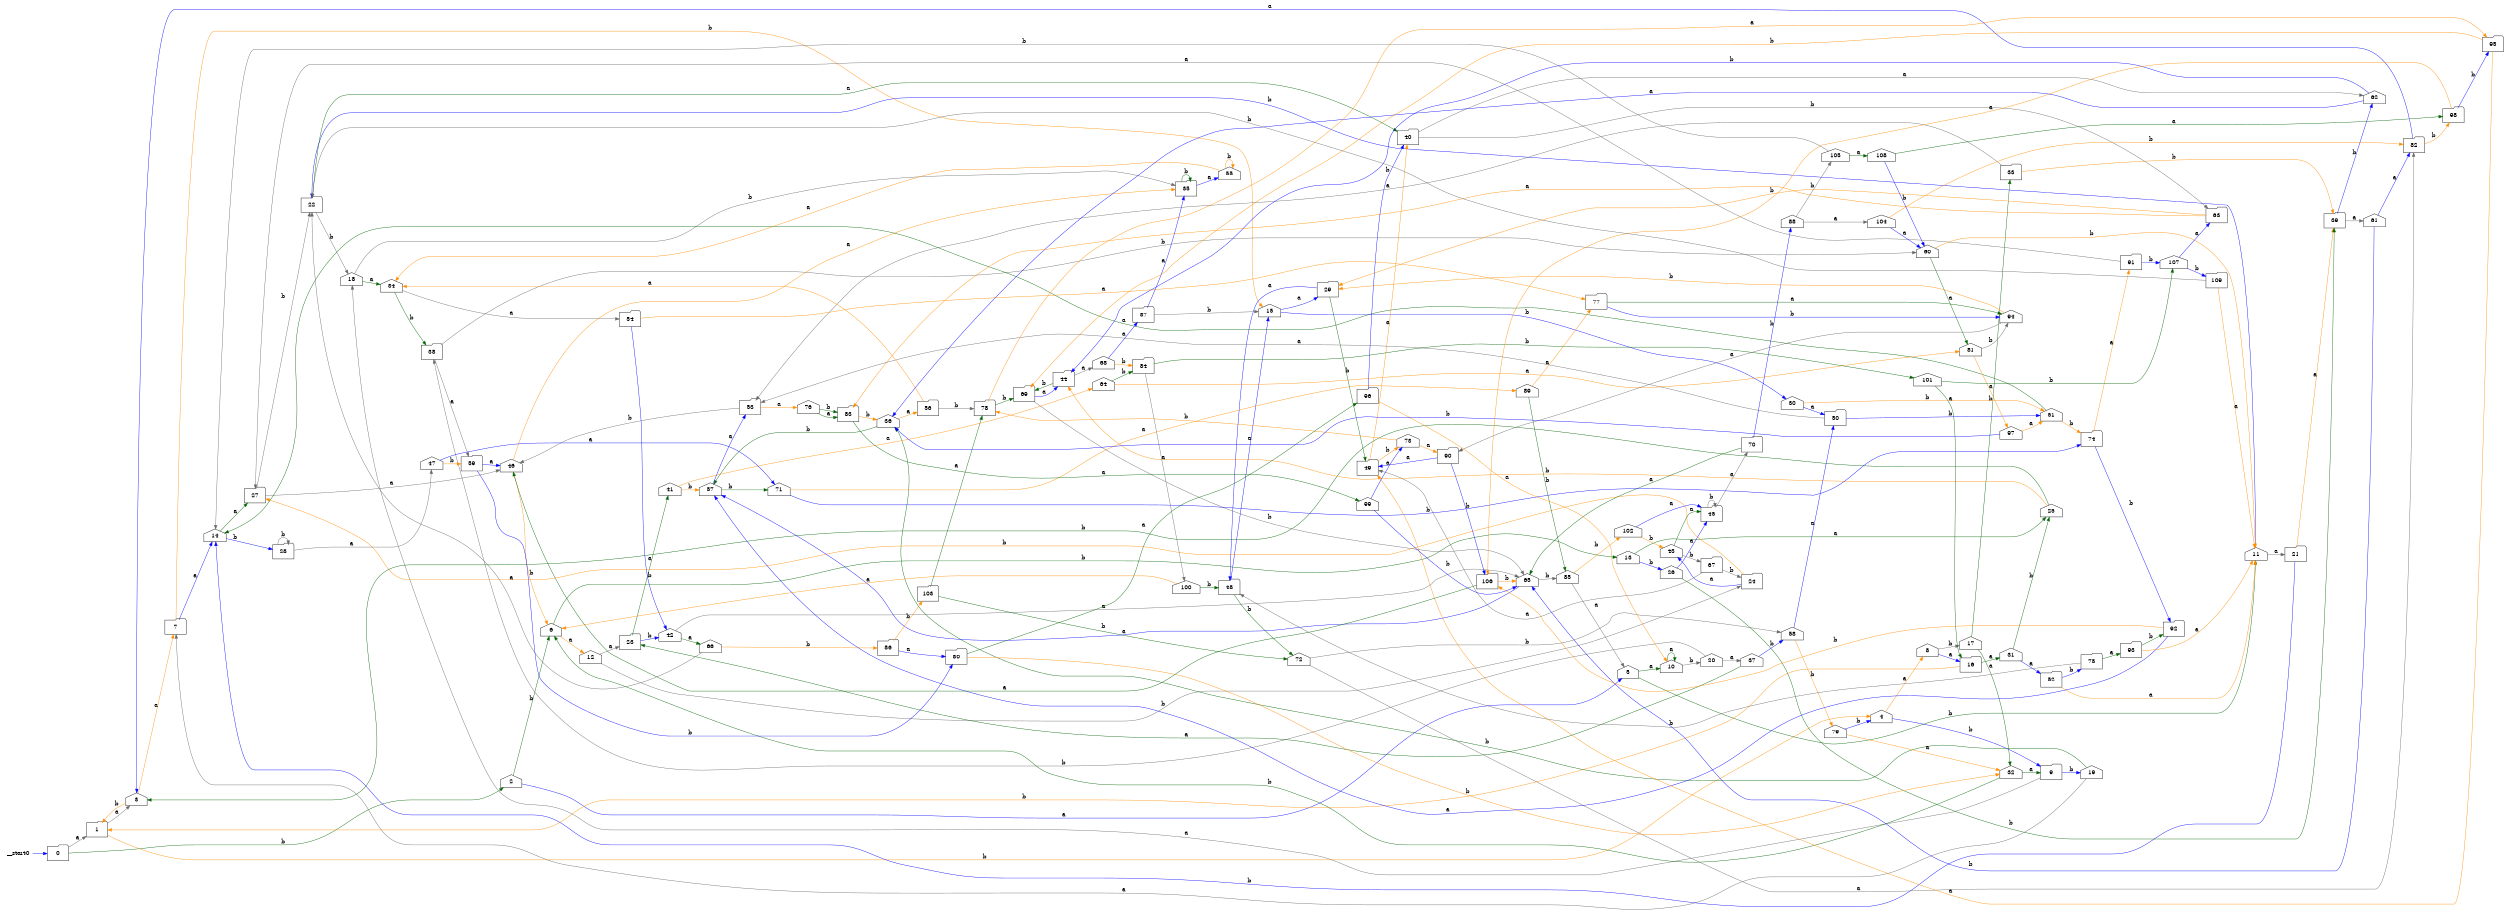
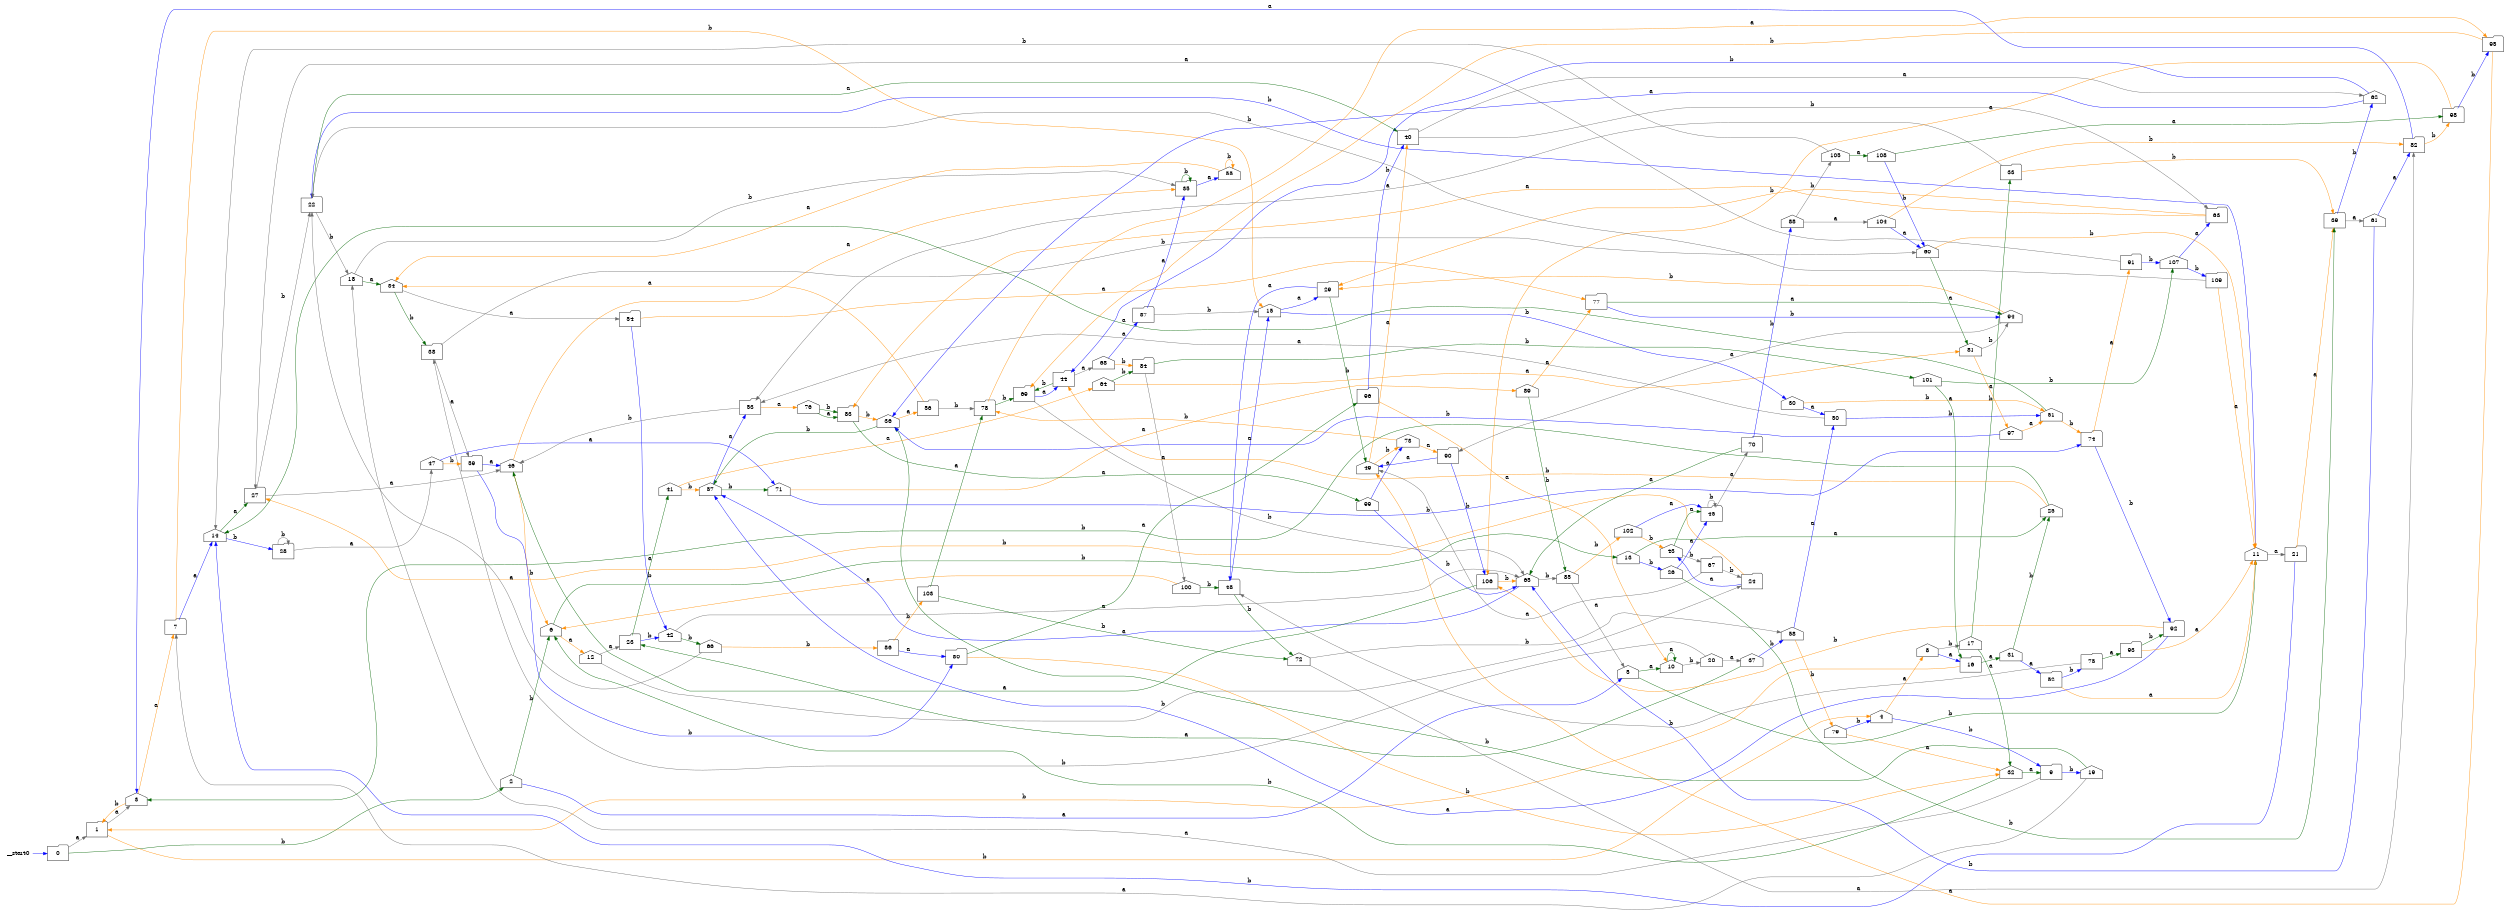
(1368, 468) -> (1368, 468)
(690, 638) -> (690, 638)
